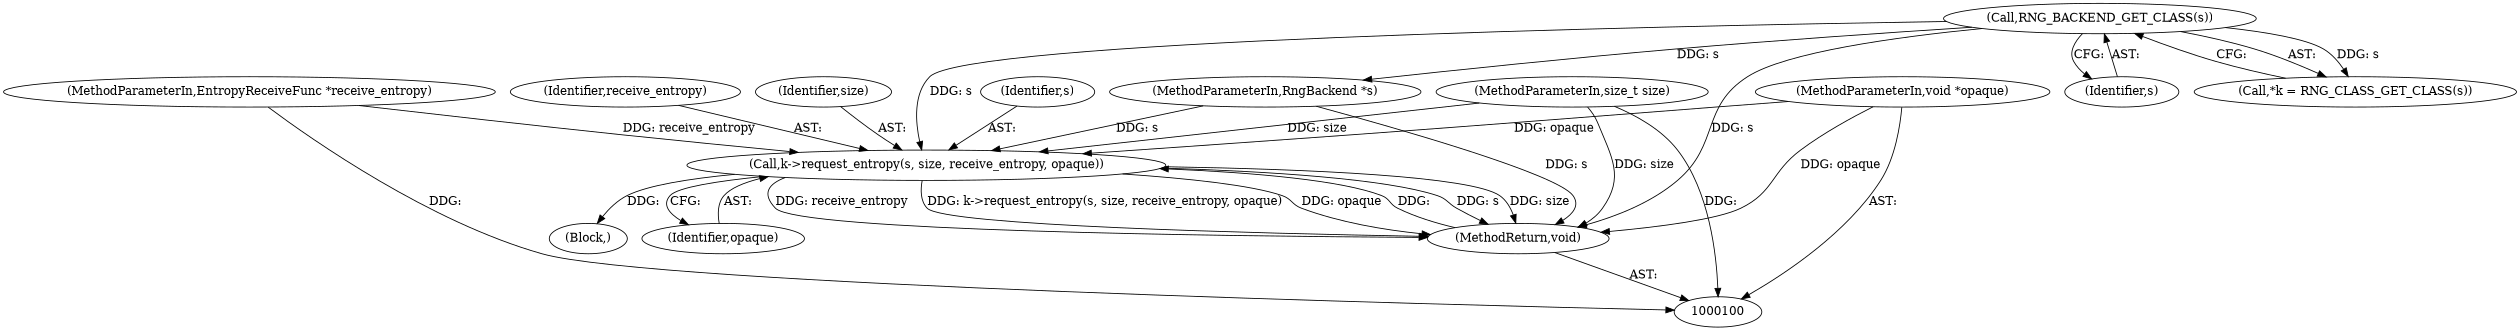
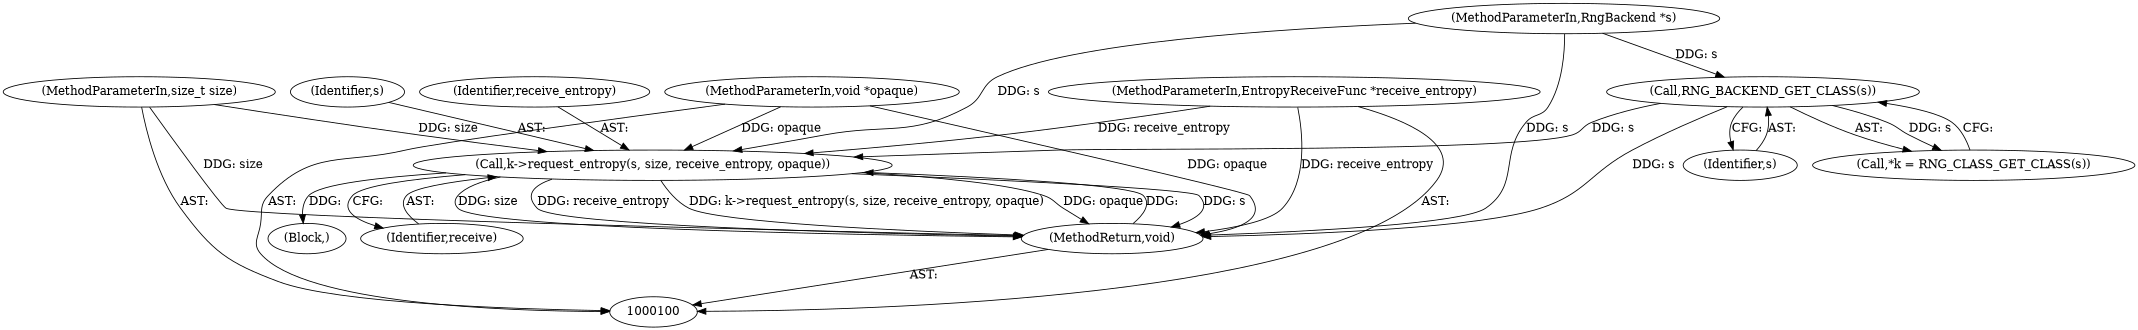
(1671, 49) -> (1659, 54)
(824, 92) -> none
none -> (1289, 199)
(447, 202) -> (1438, 202)
(1723, 202) -> (197, 202)
(723, 239) -> (442, 239)
